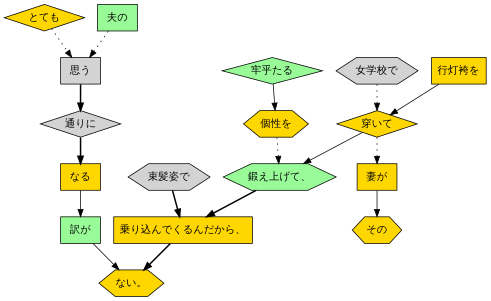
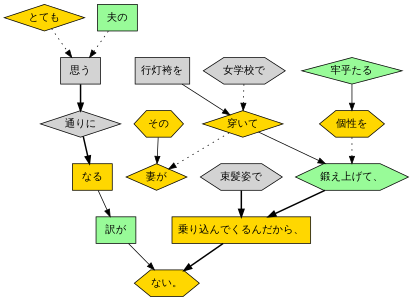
(459, 71) -> (162, 71)
(377, 177) -> (157, 177)
(377, 200) -> (158, 147)
